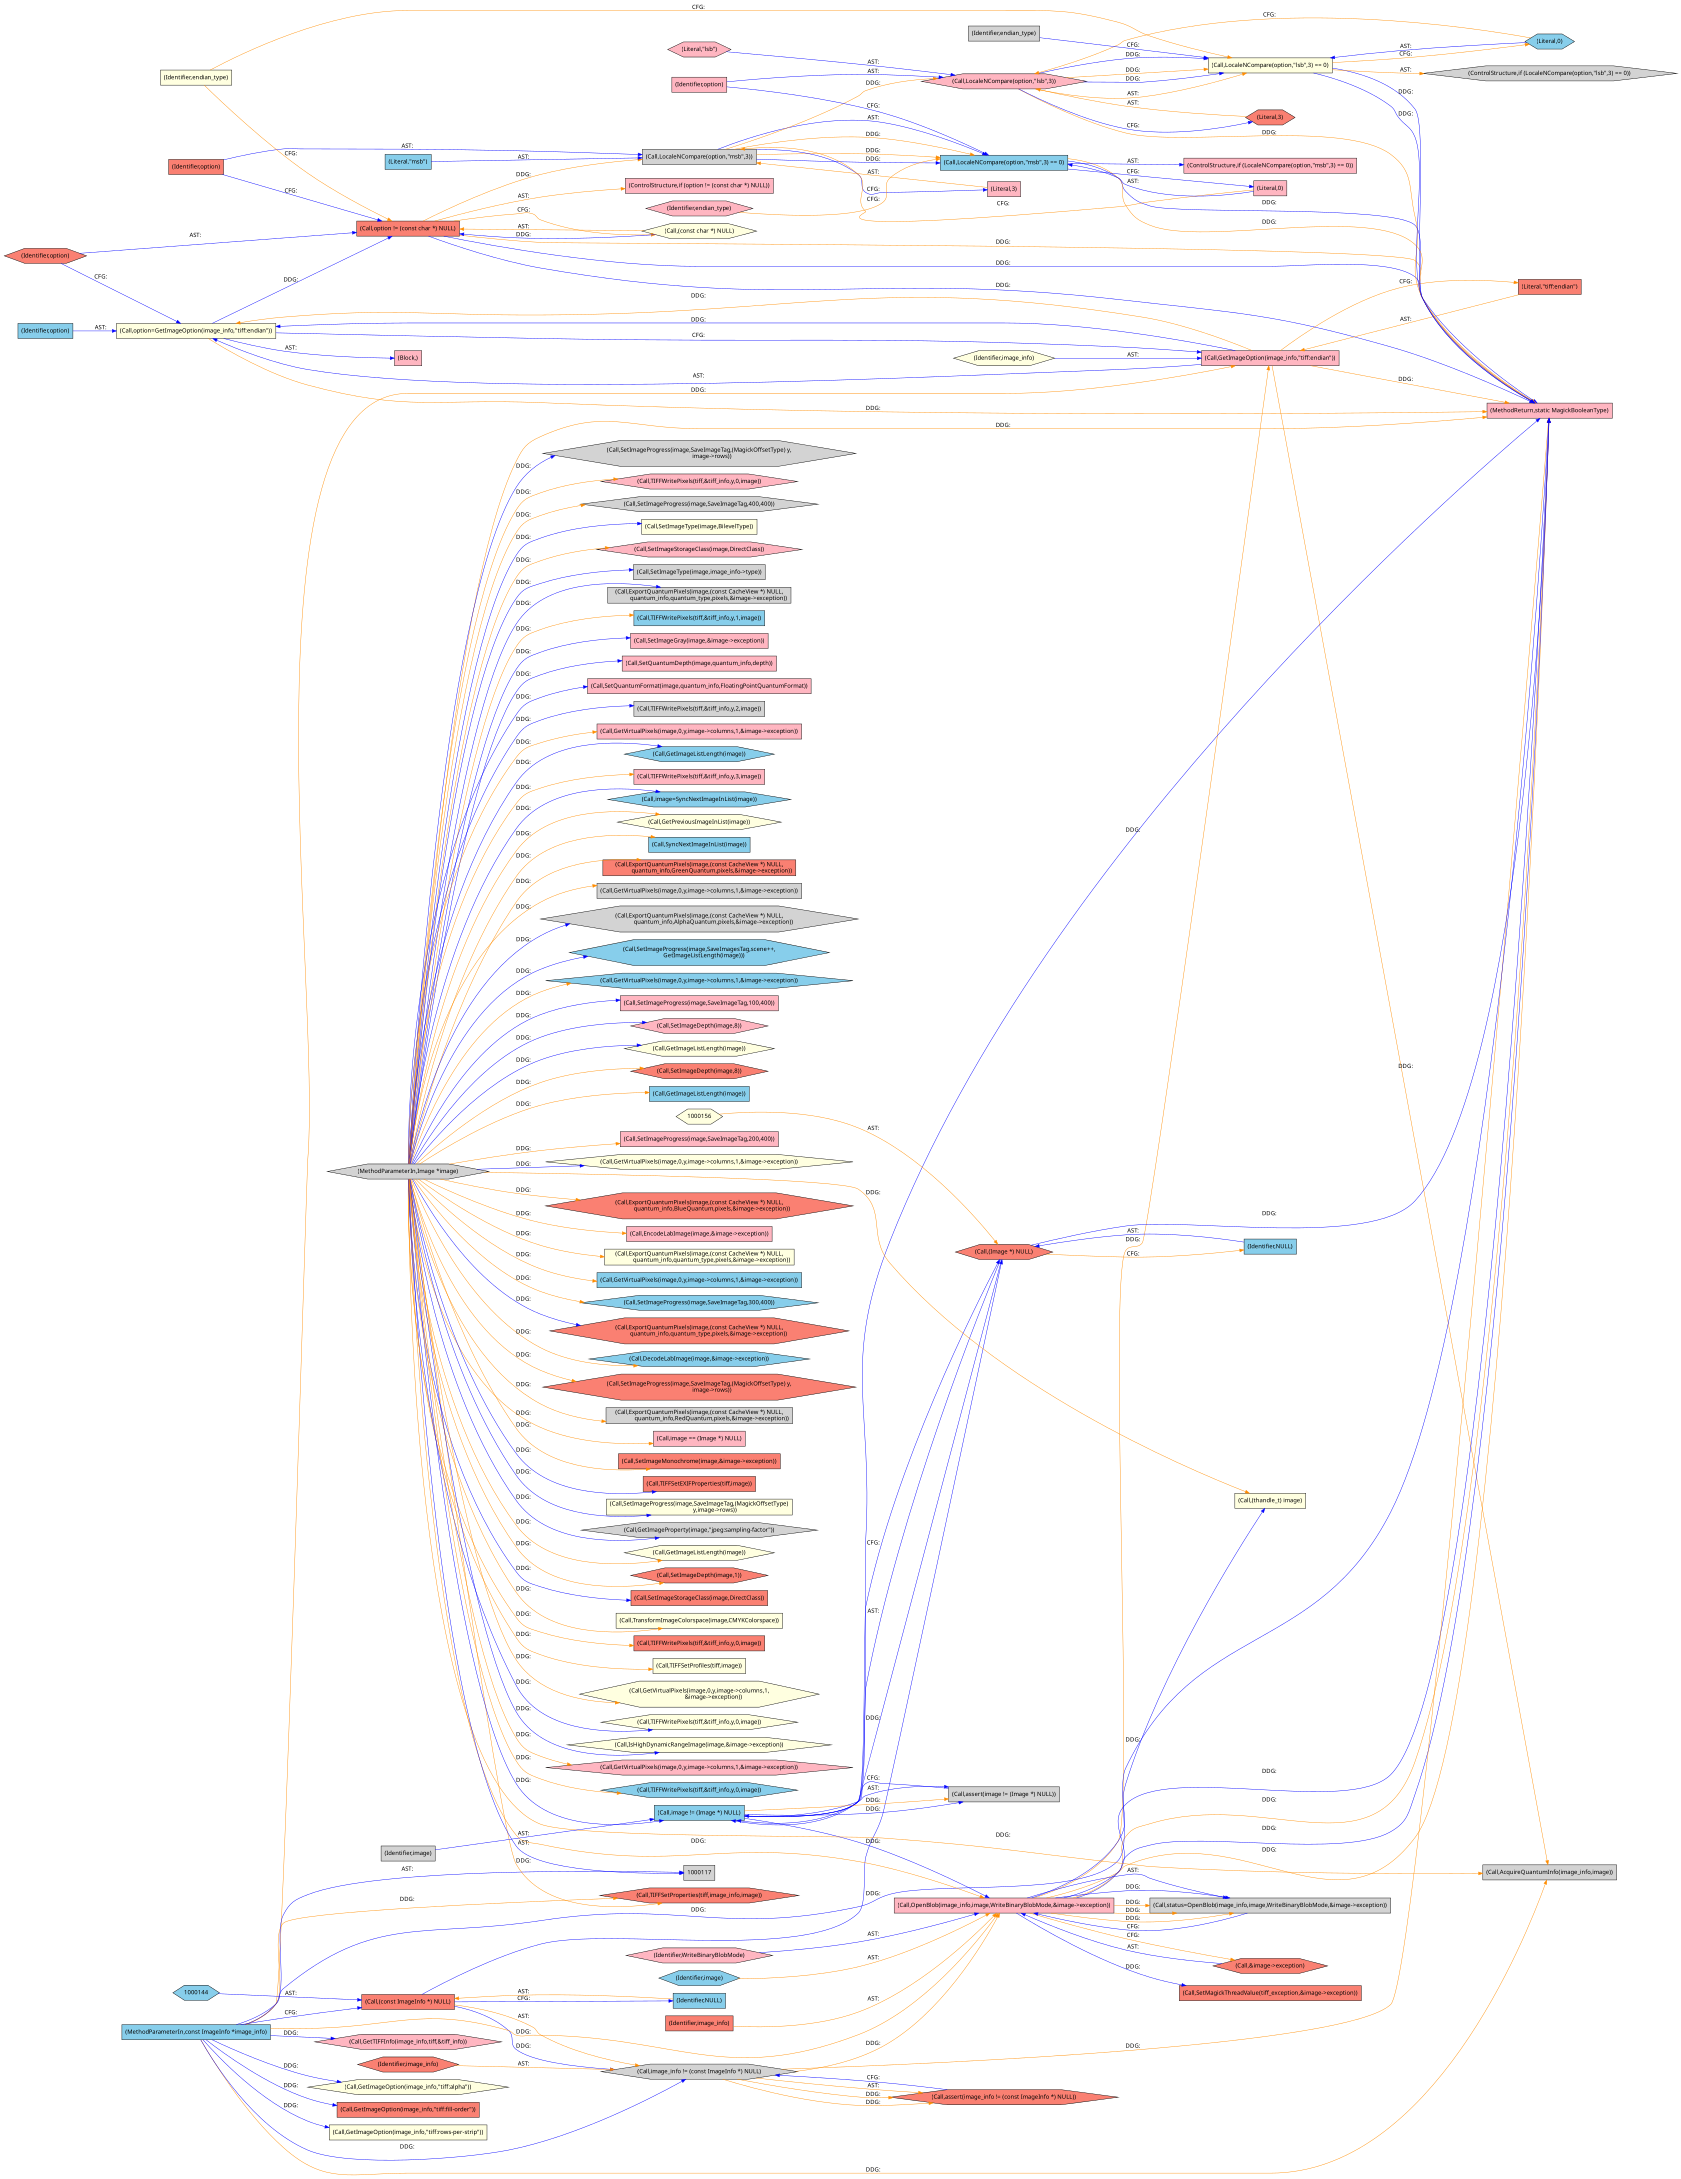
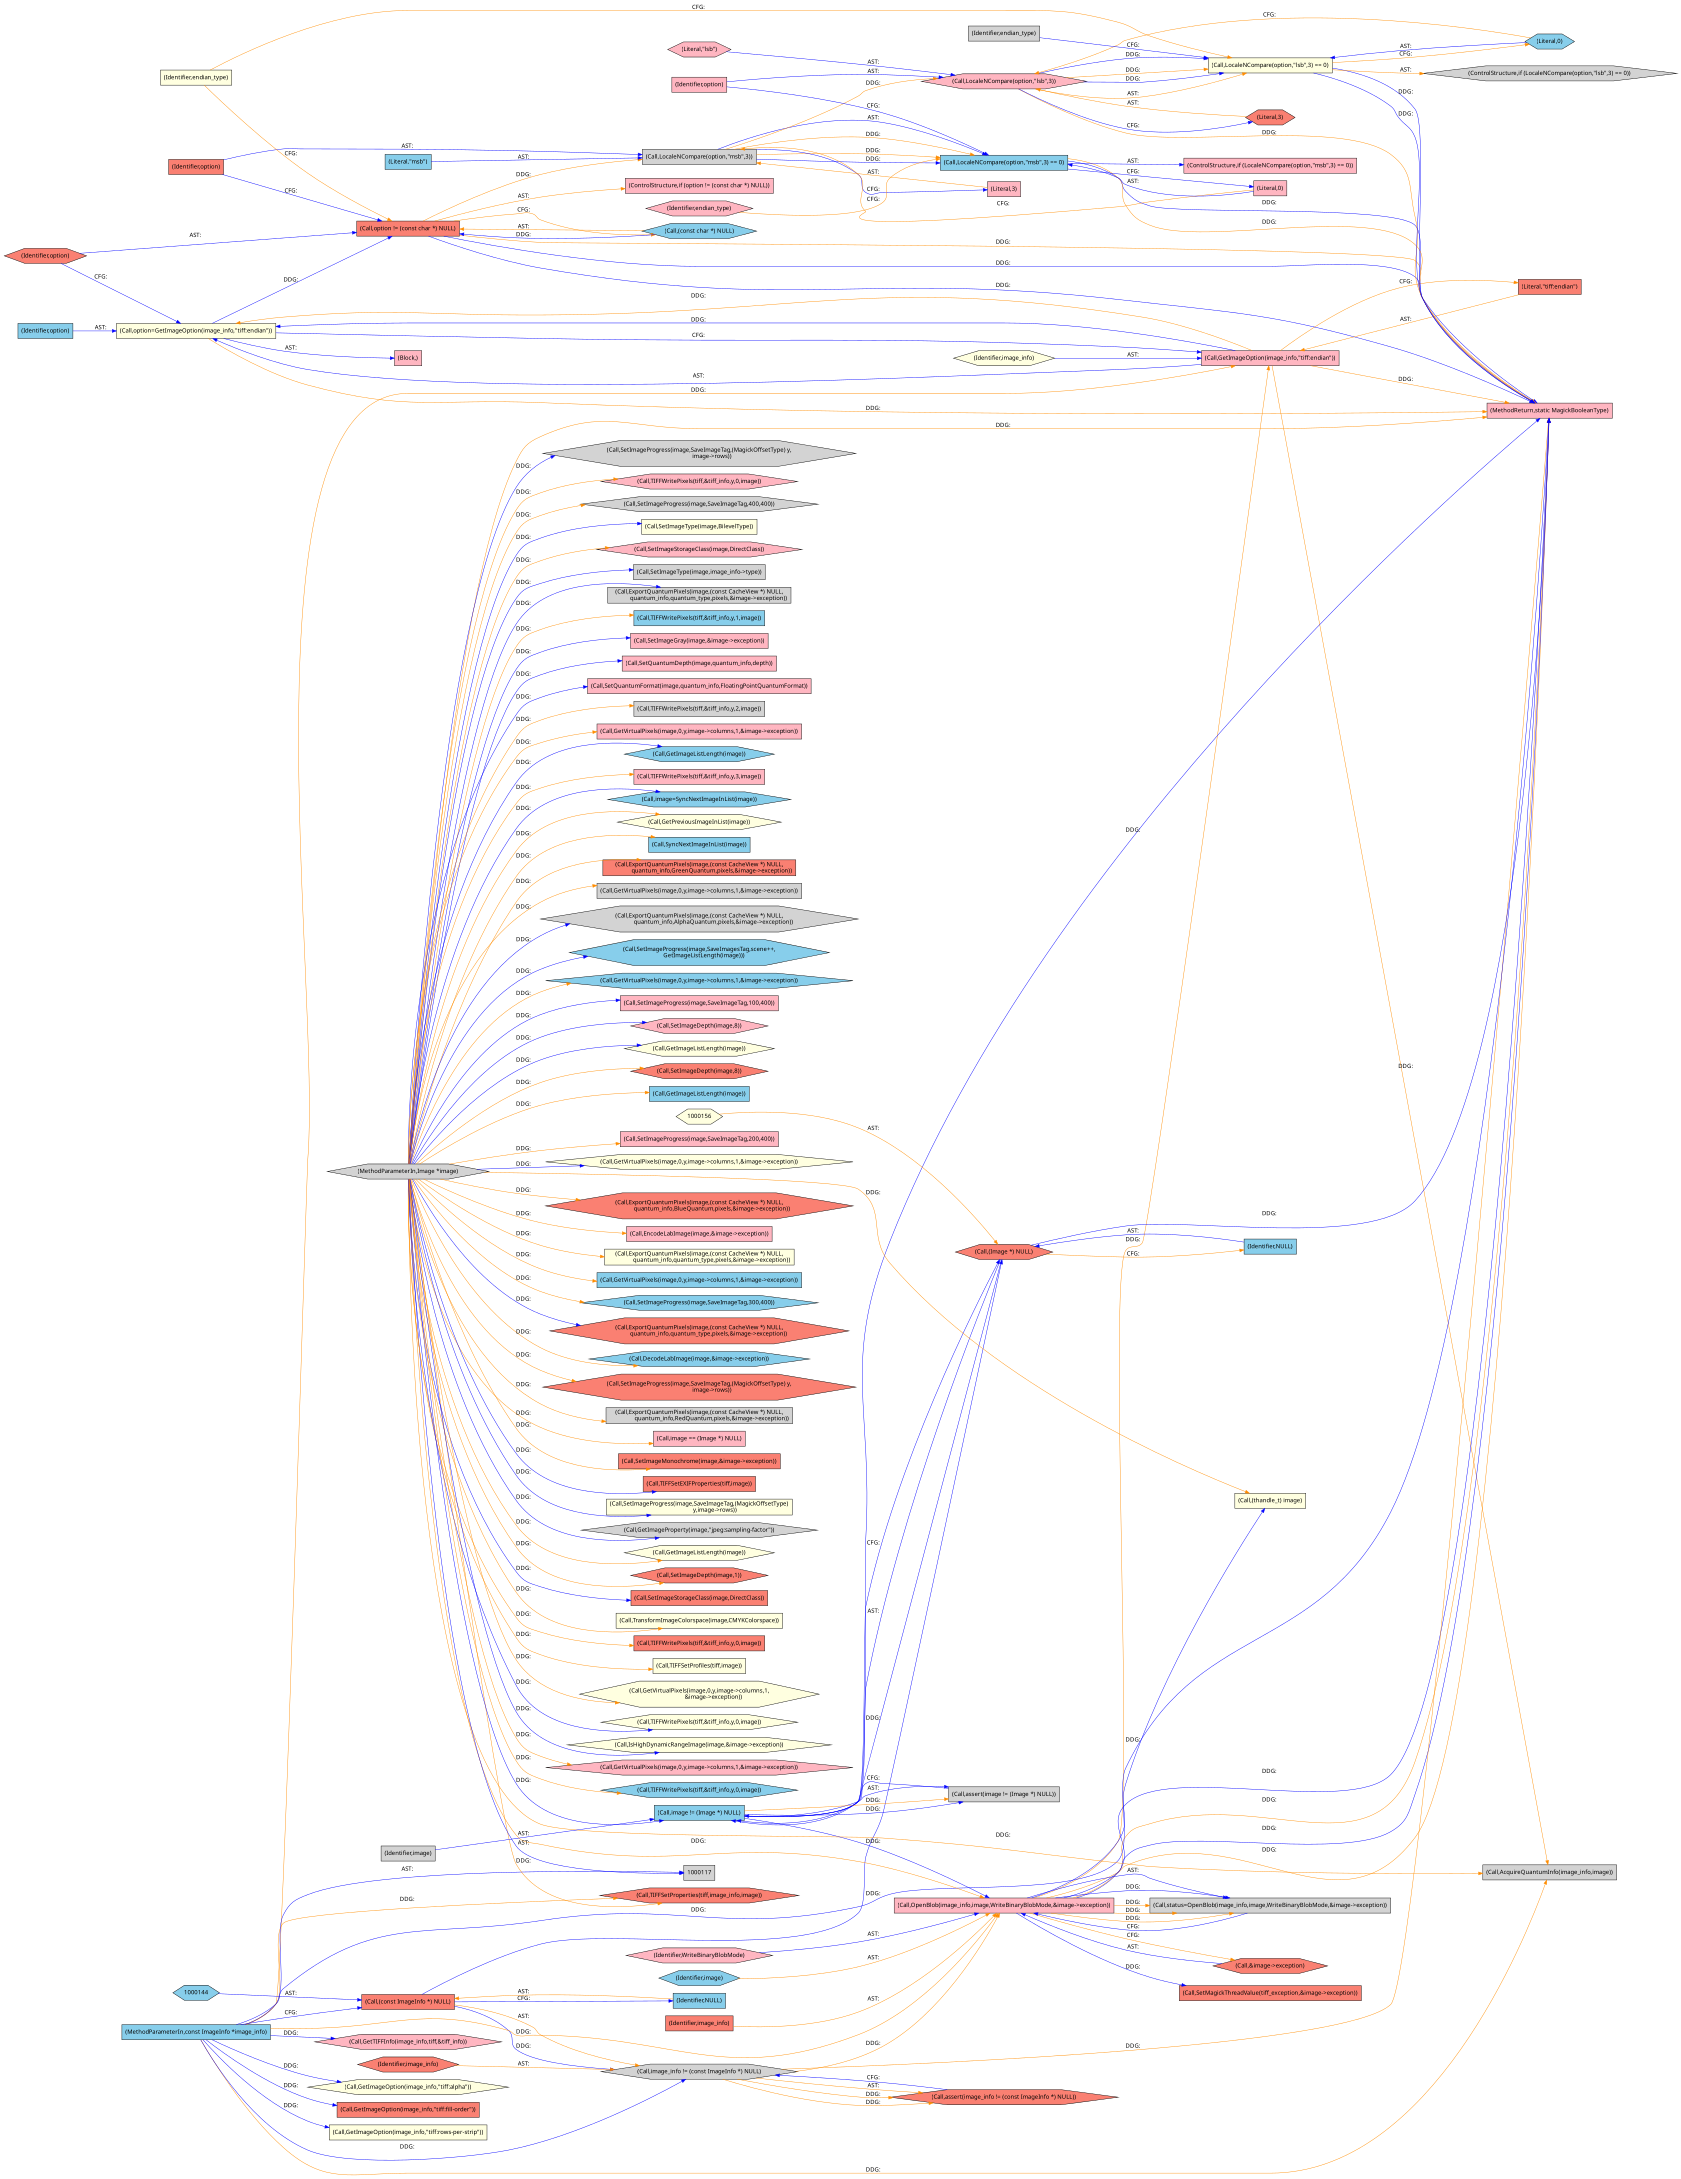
(699, 231) -> (699, 231)
(474, 818) -> (474, 818)
